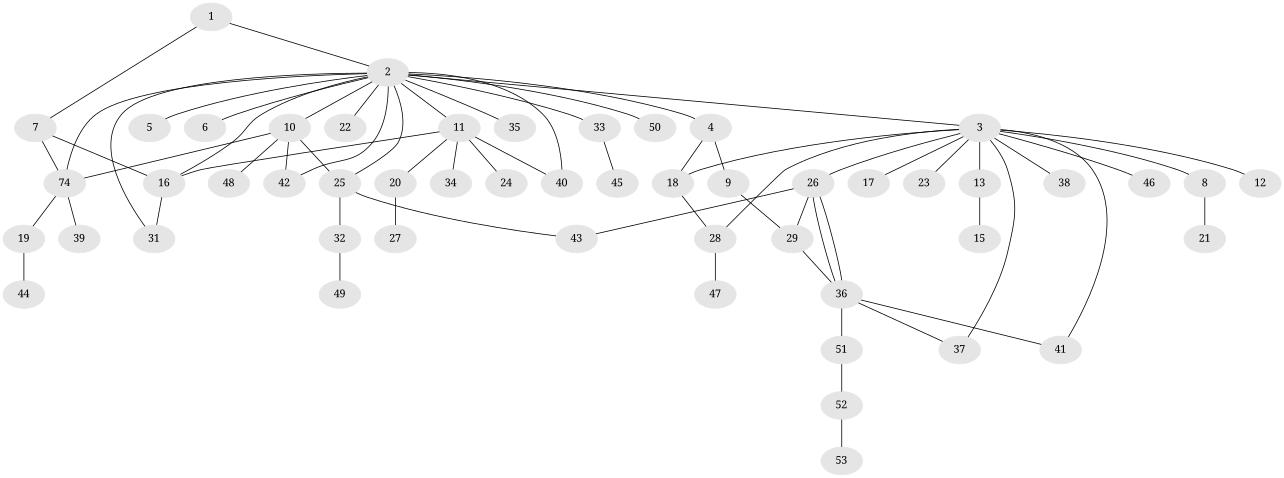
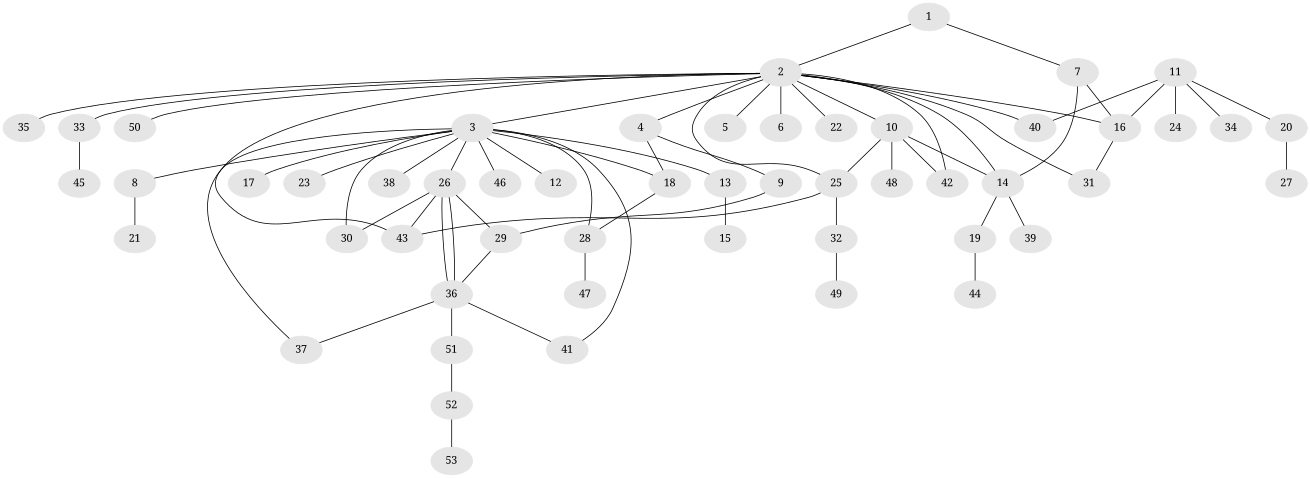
(424, 100) -> (381, 105)
(65, 183) -> (1003, 183)
none -> (347, 239)
